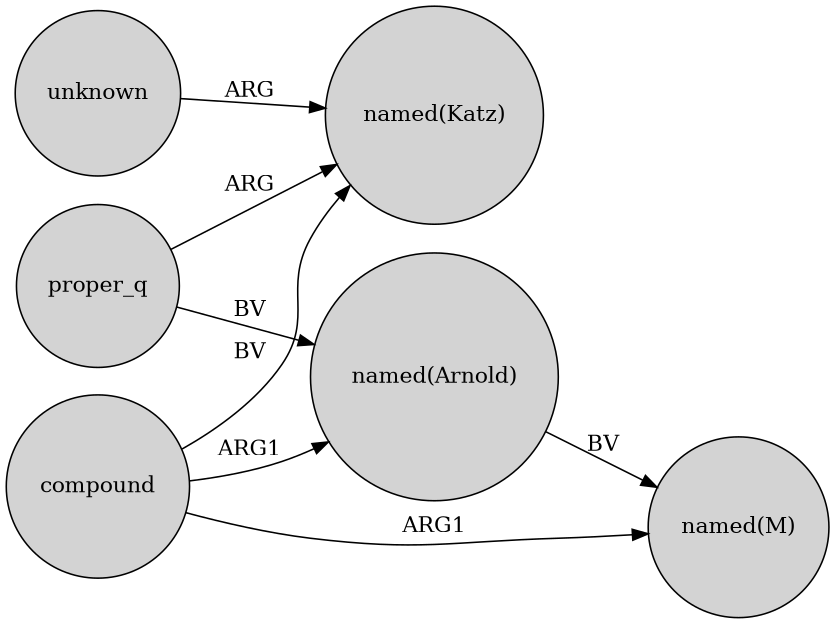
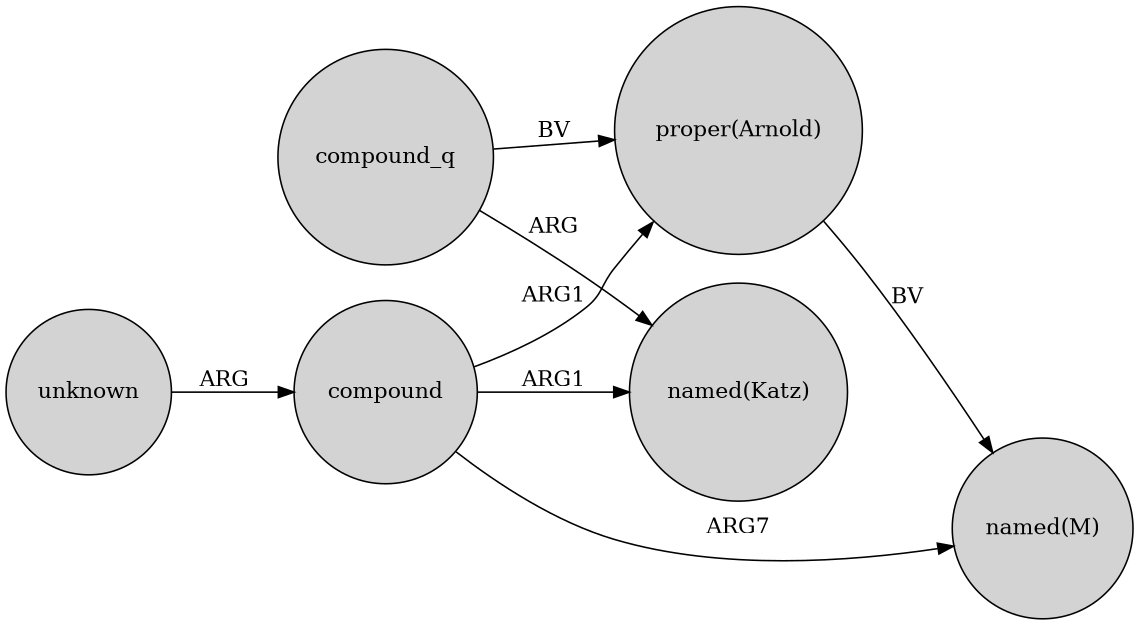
(245, 103) -> (225, 392)
(98, 286) -> (386, 157)
(250, 353) -> (554, 380)
(434, 377) -> (738, 131)
(434, 526) -> (738, 528)
